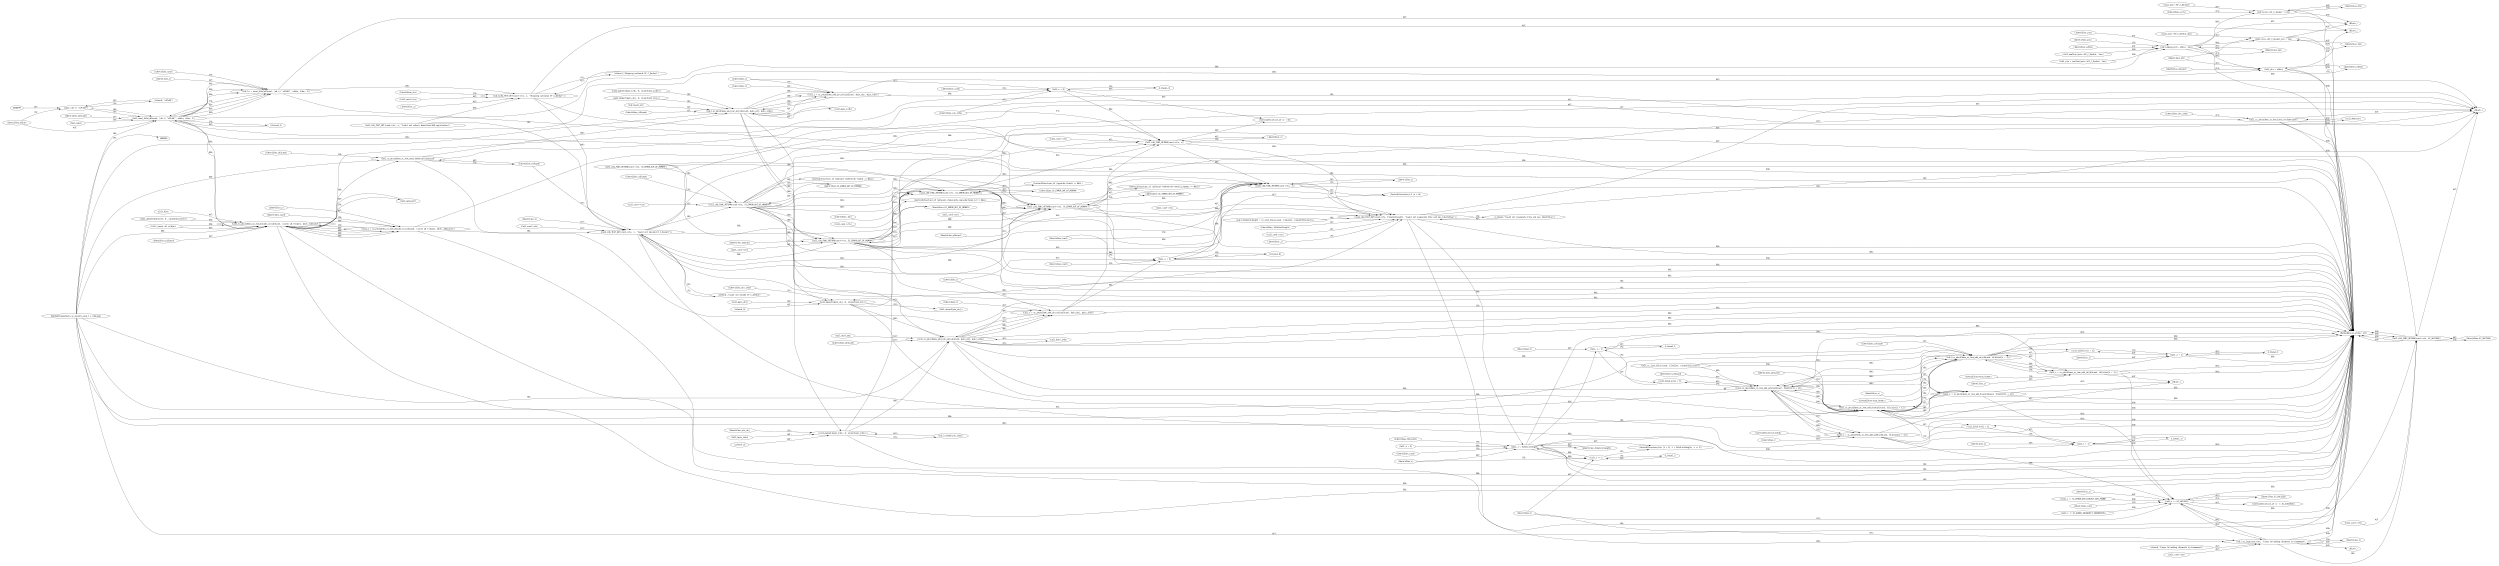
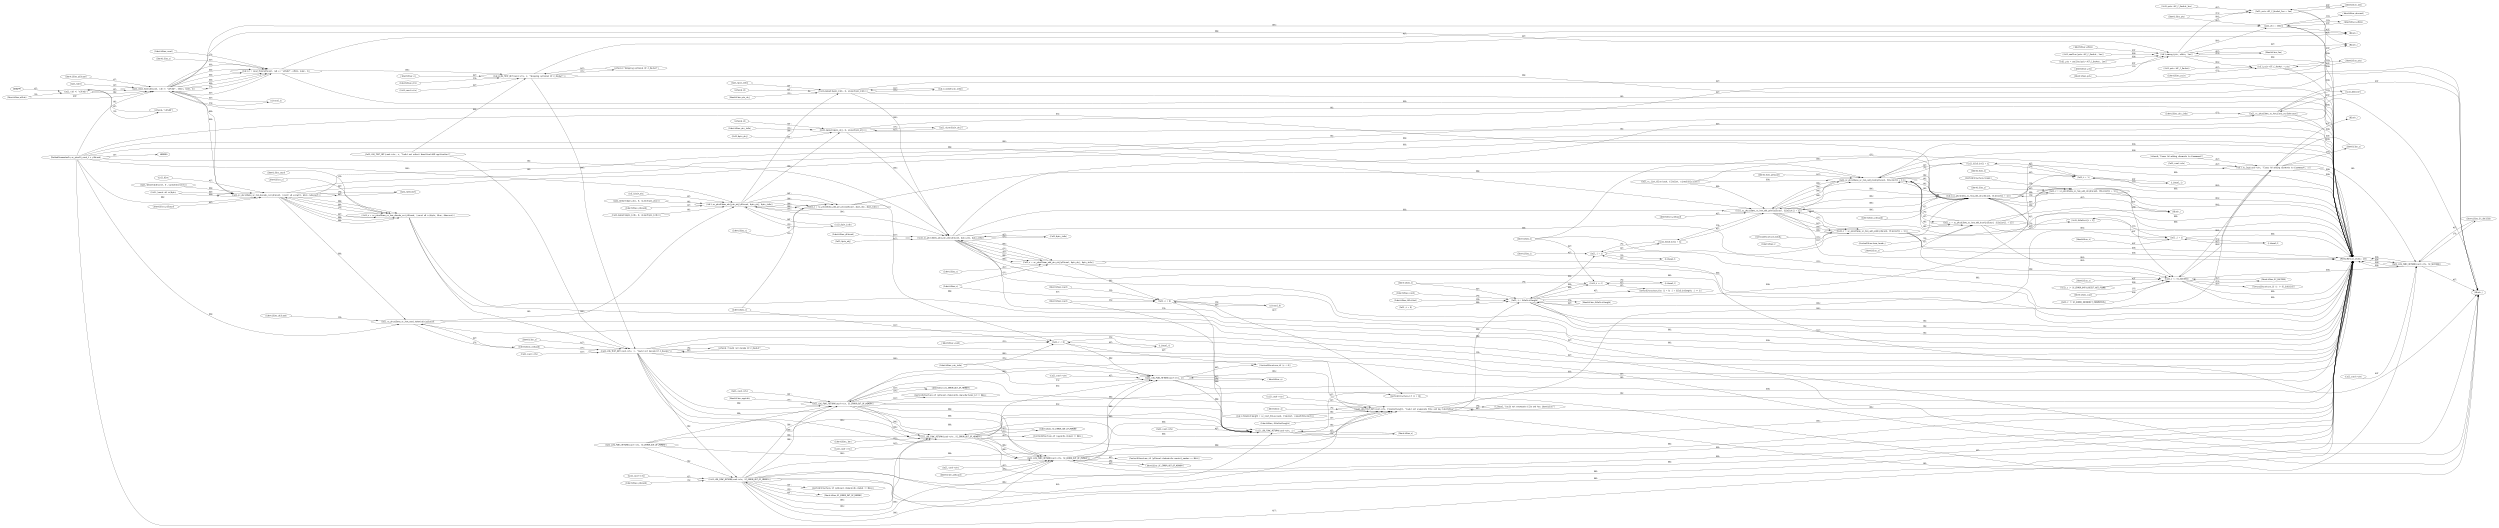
(2225, 69) -> (2313, 20)
